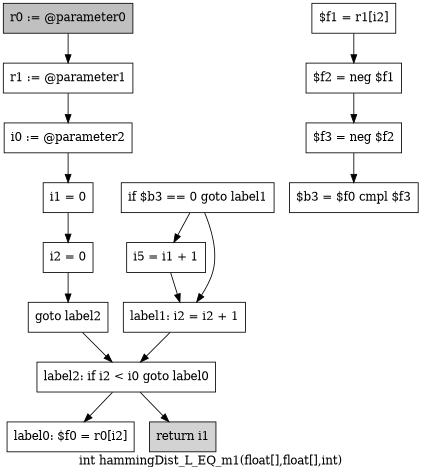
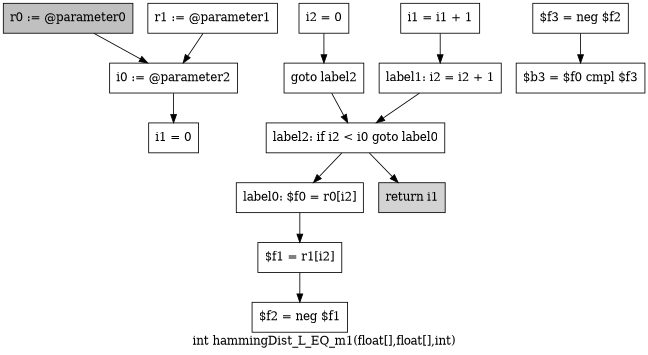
(68, 44) -> (117, 46)
(354, 104) -> none
(198, 198) -> none
(68, 223) -> none
none -> (300, 223)
(166, 257) -> (440, 18)
